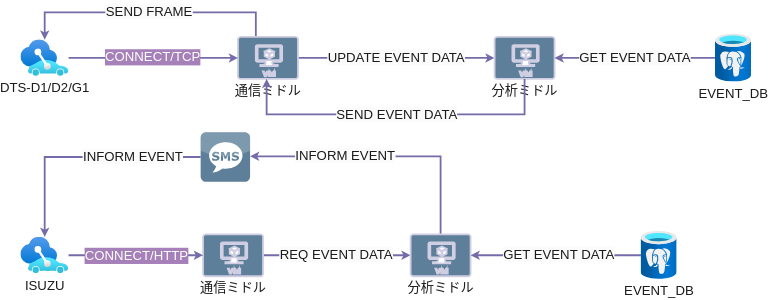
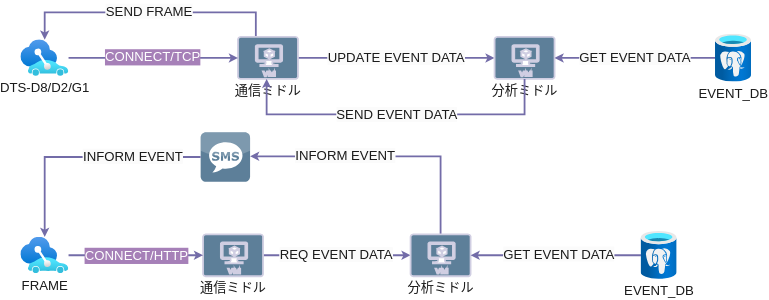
(45, 89) -> (45, 89)
(45, 286) -> (45, 286)
